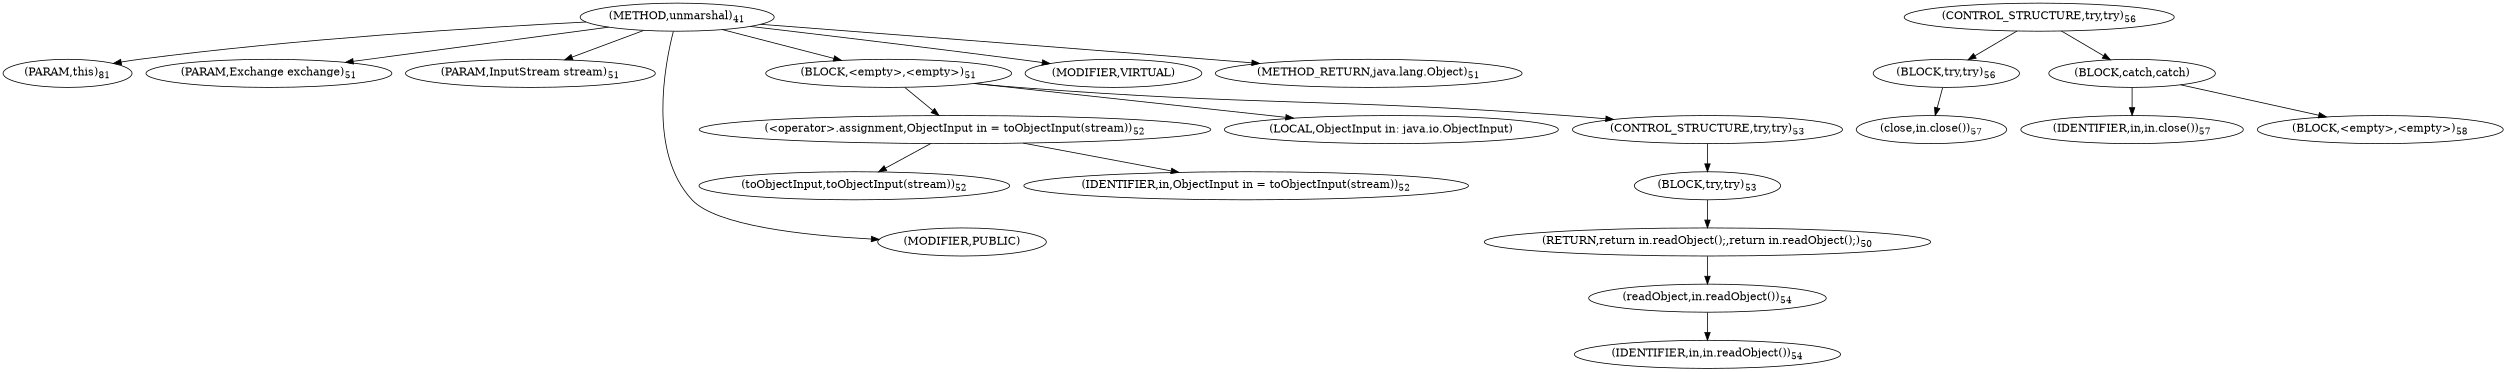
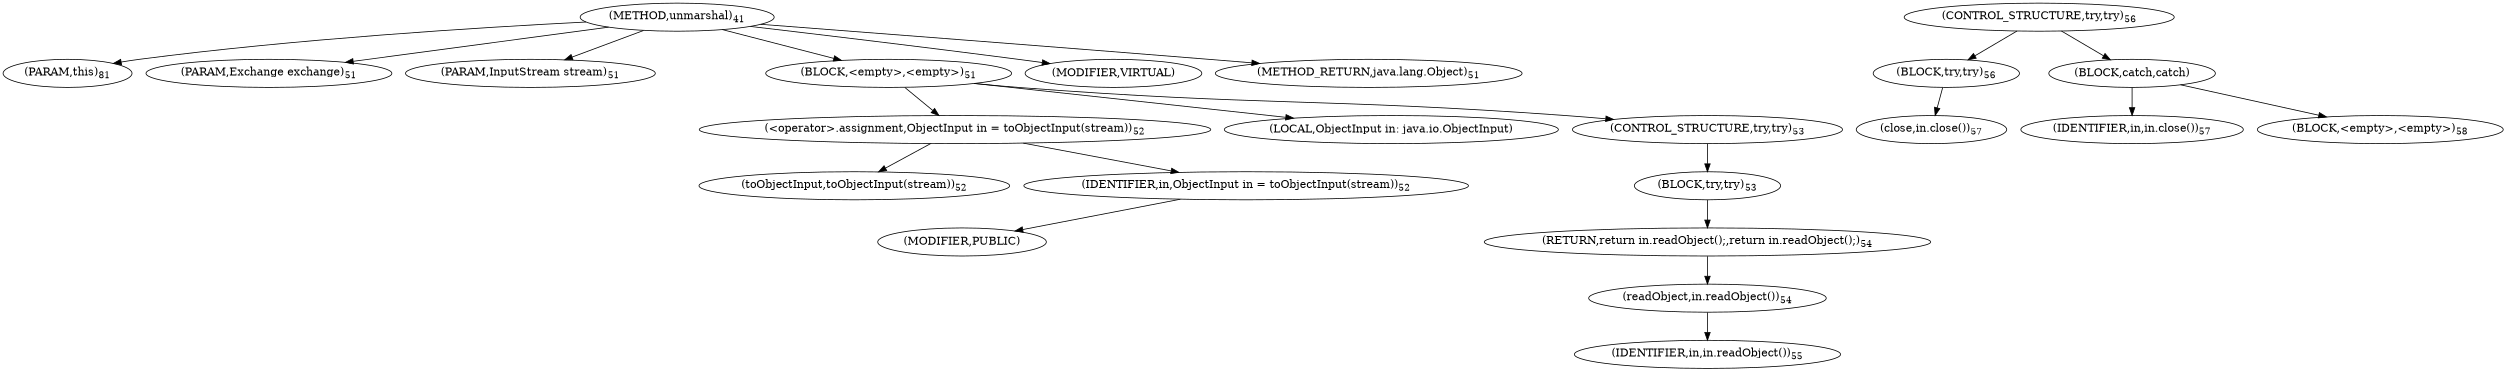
(696, 203) -> (1102, 214)
(1867, 241) -> (1867, 241)
(1797, 353) -> (1797, 353)
